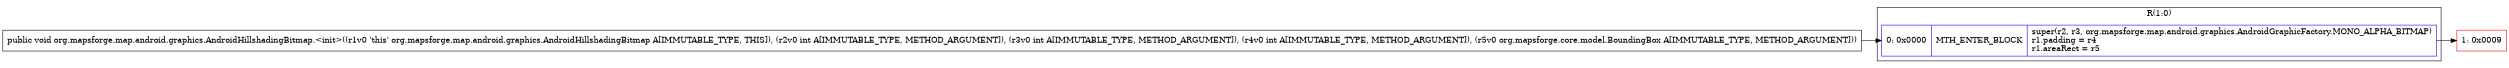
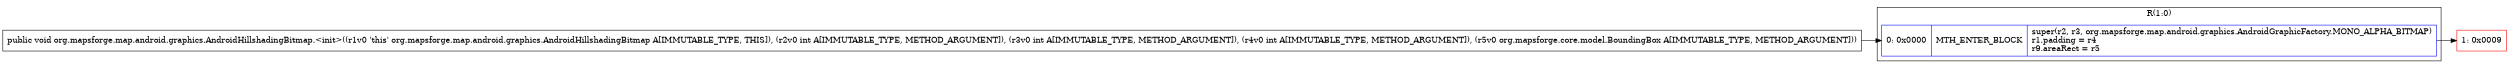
(2066, 49) -> (2066, 49)
